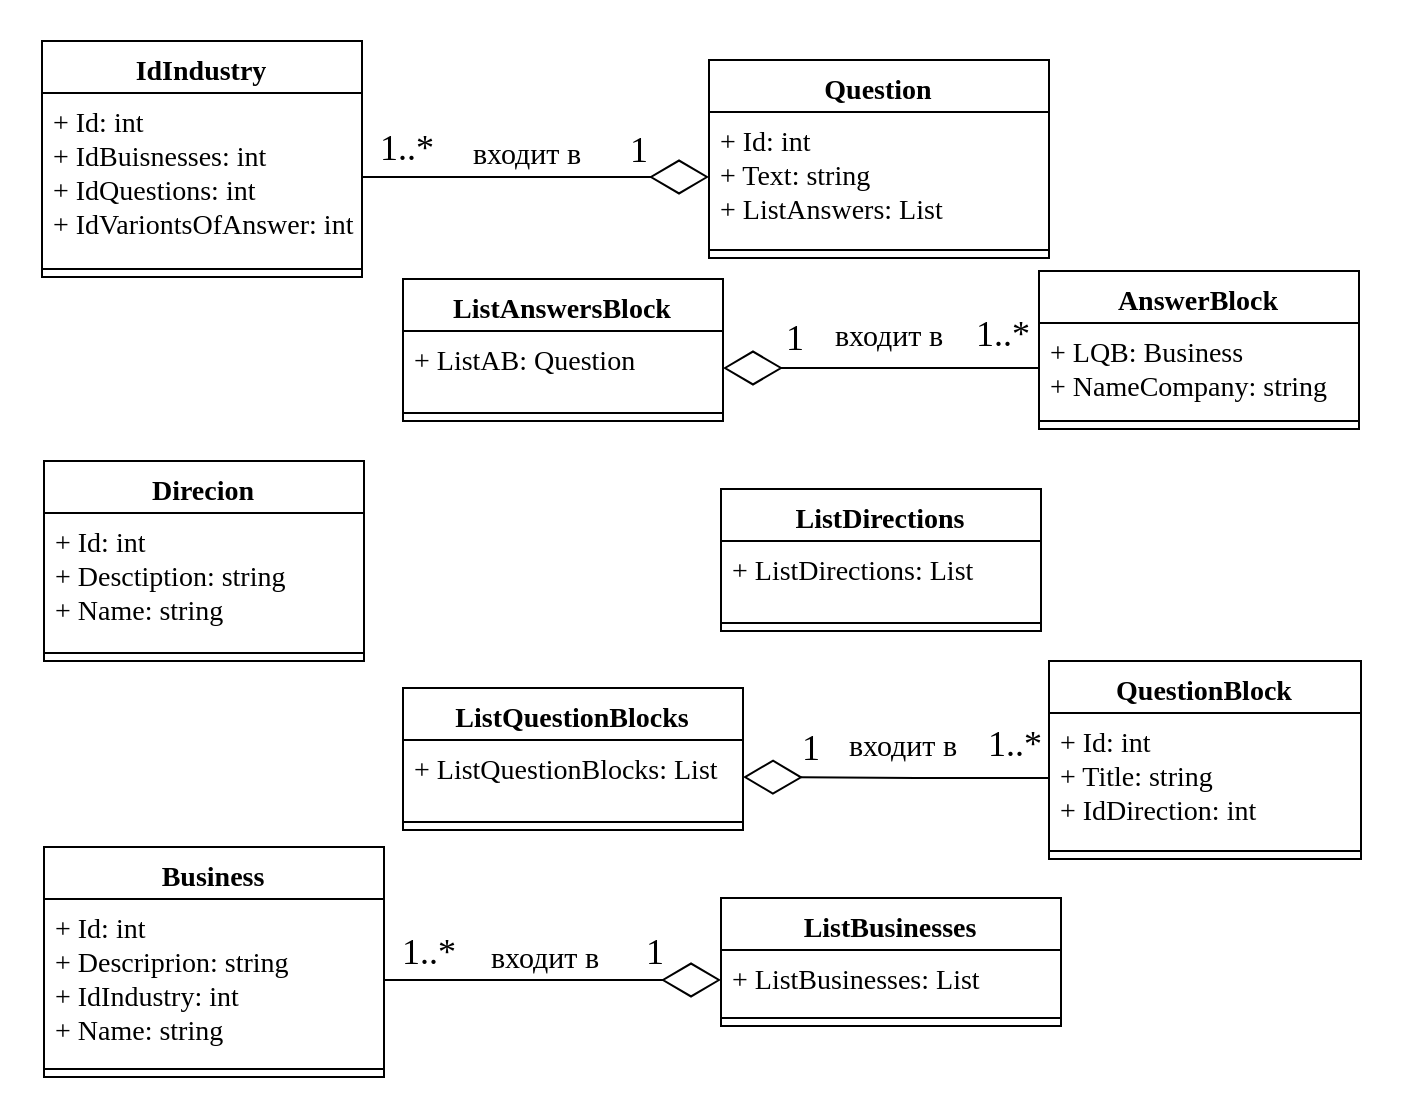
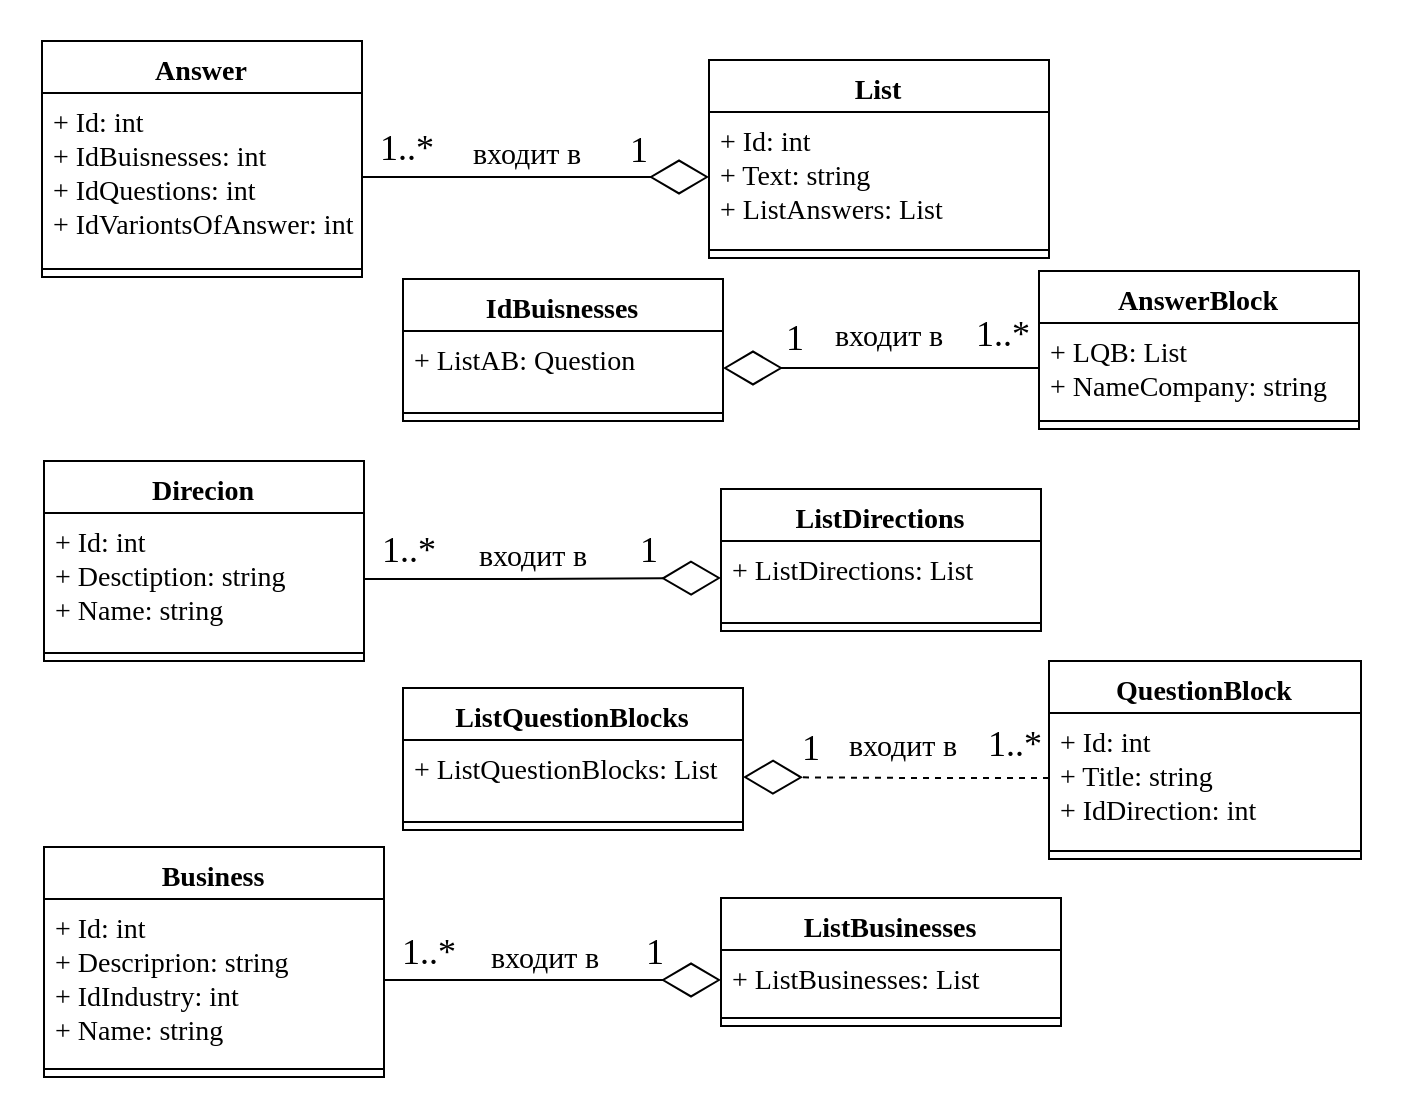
(201, 71) -> (201, 71)
(878, 90) -> (878, 90)
(562, 309) -> (562, 309)
(1153, 353) -> (1122, 353)
none -> (515, 579)
(923, 778) -> (923, 778)
